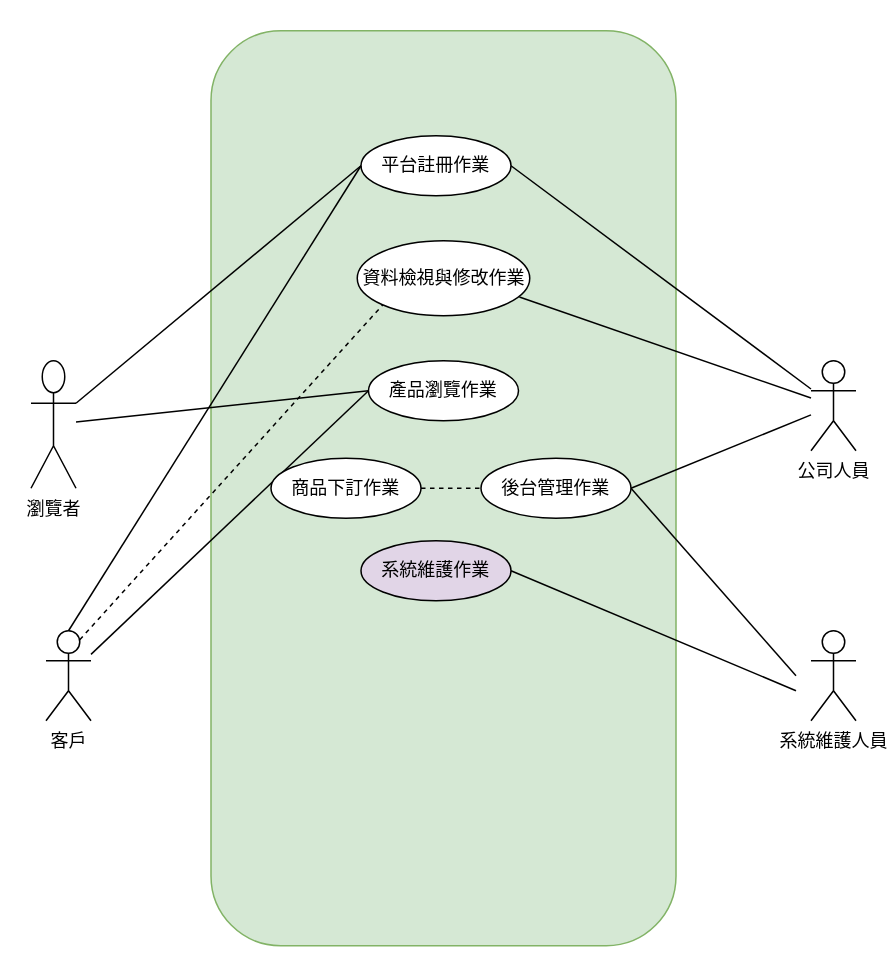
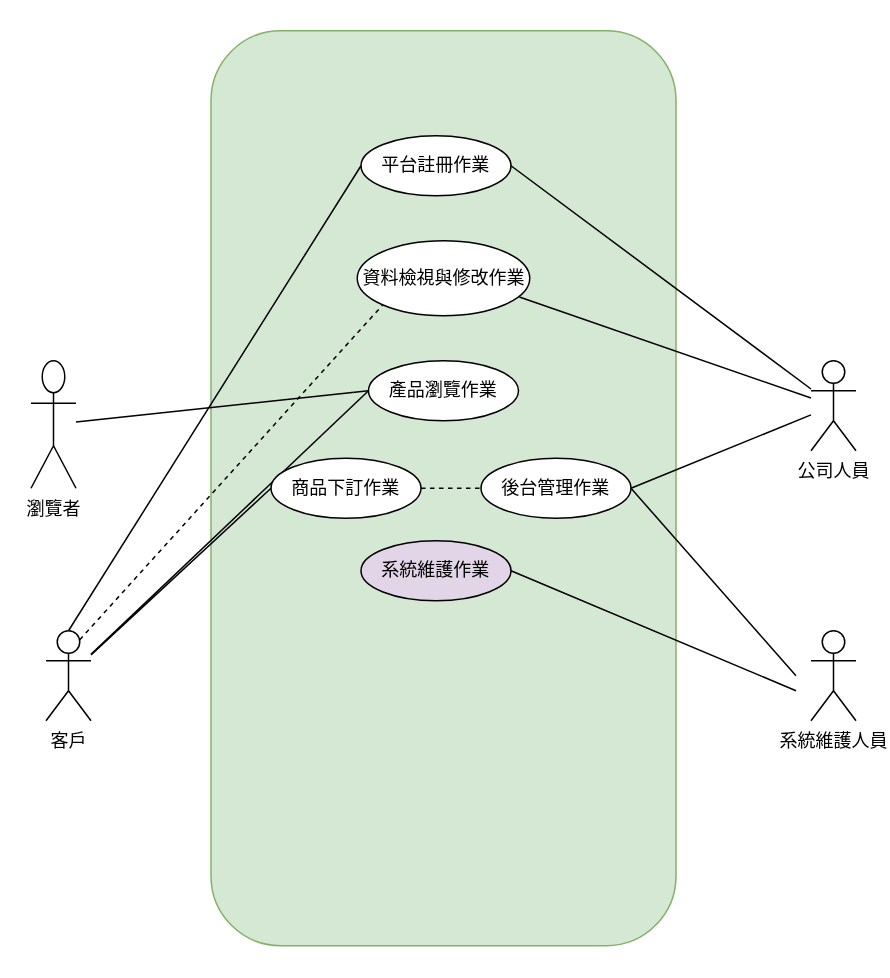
(214, 288) -> none
none -> (191, 562)
